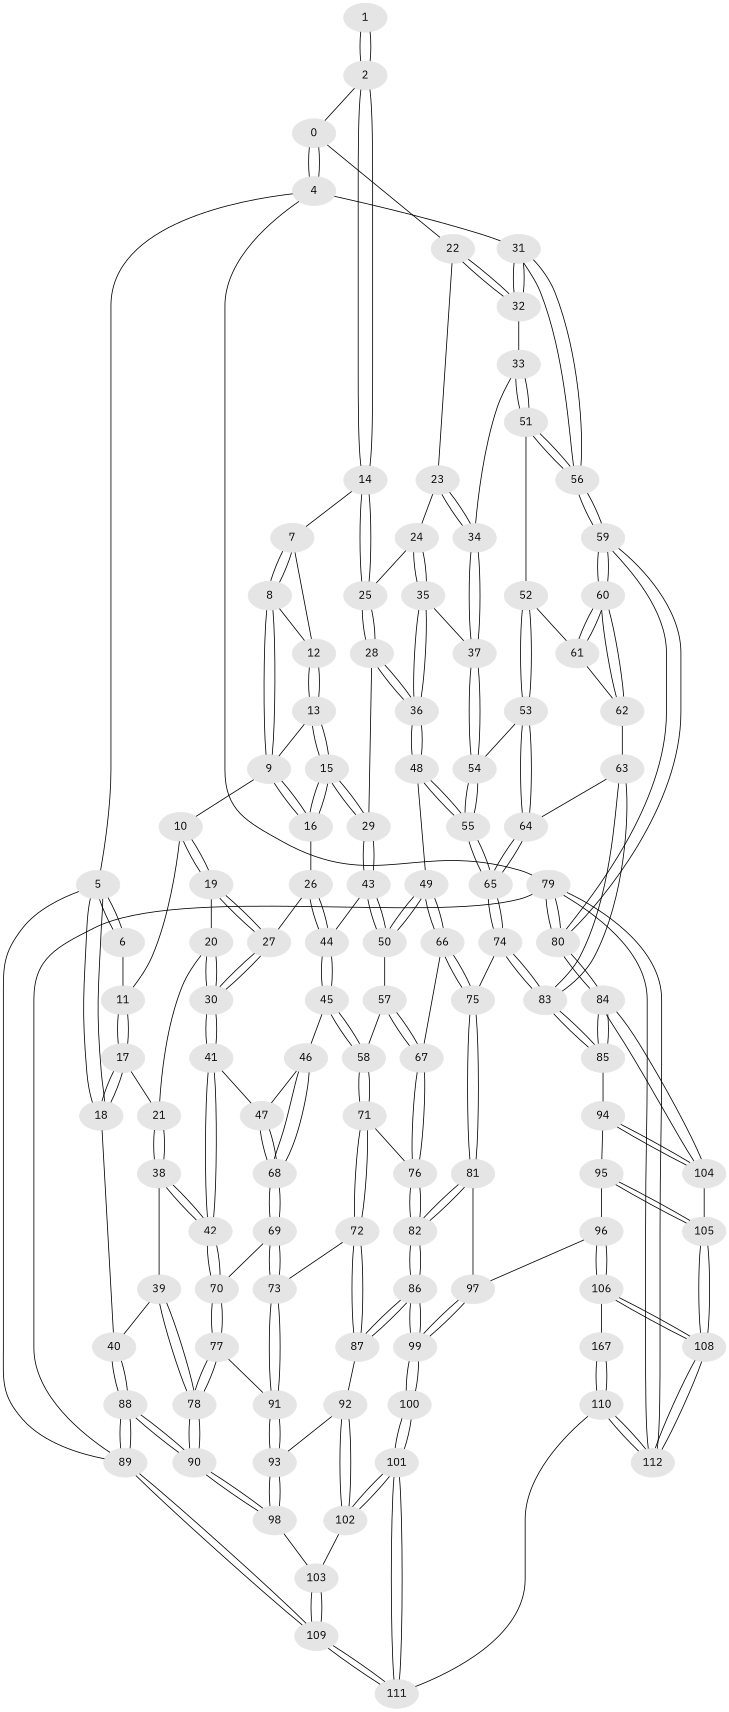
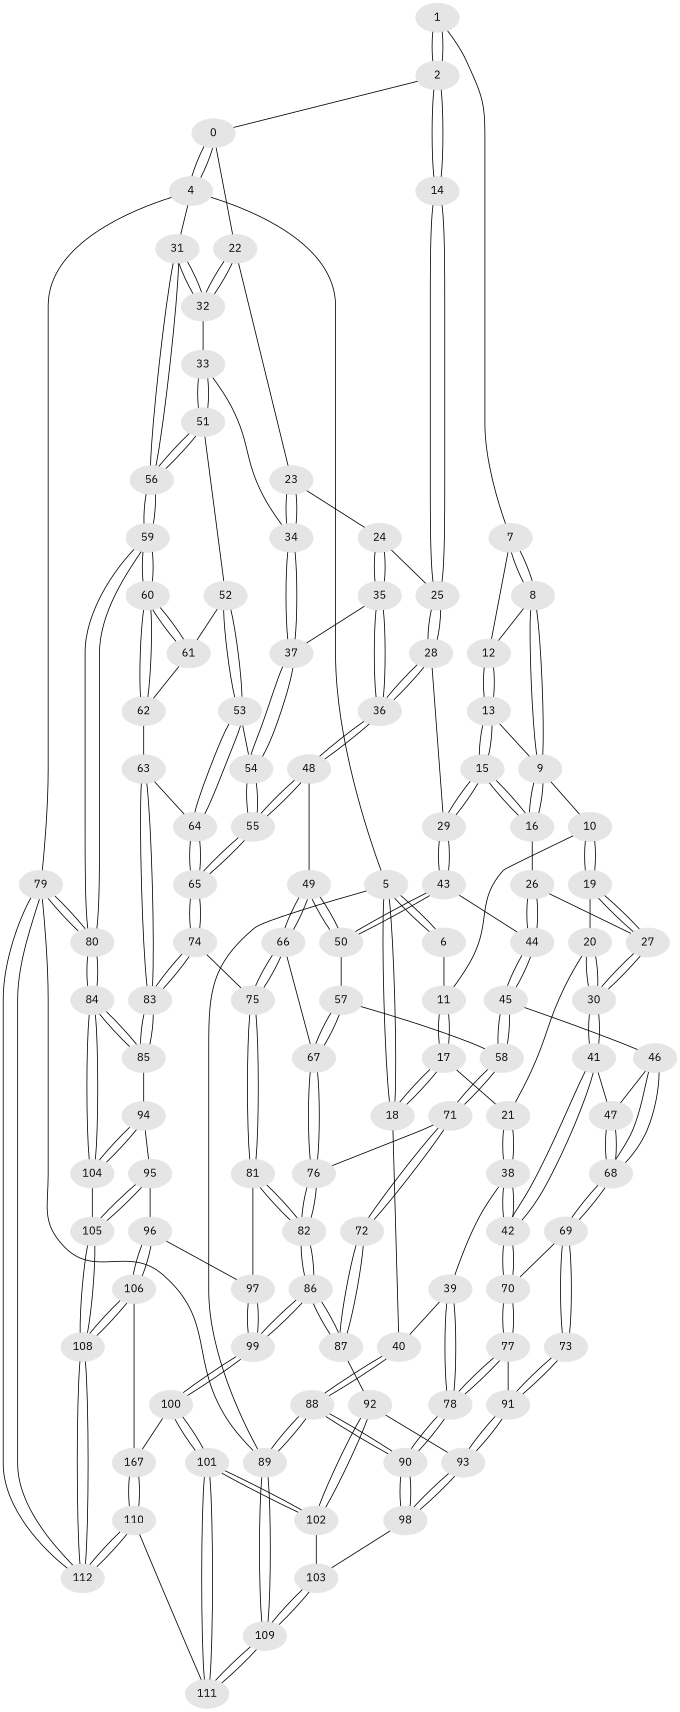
(329, 509) -> (485, 274)
(316, 1260) -> none
none -> (153, 1434)
